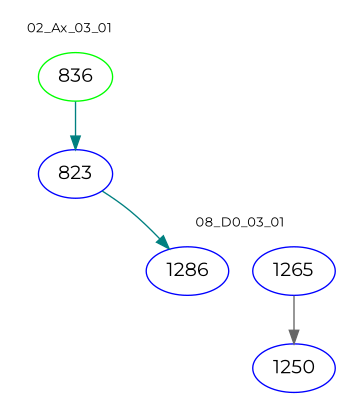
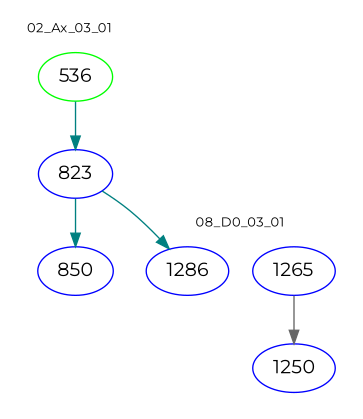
(76, 77) -> (76, 77)
none -> (76, 271)
